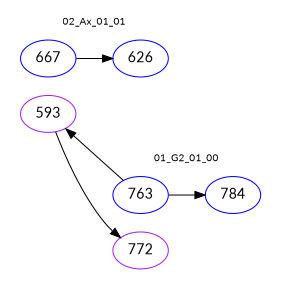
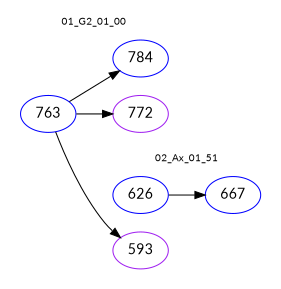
(94, 22) -> (187, 159)
(89, 59) -> (182, 195)
(79, 184) -> (89, 114)
